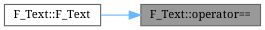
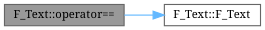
(115, 15) -> (139, 15)
